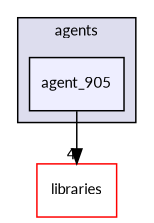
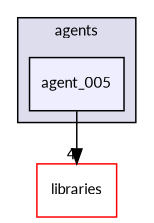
(77, 84) -> (77, 84)
